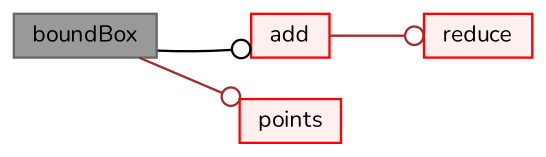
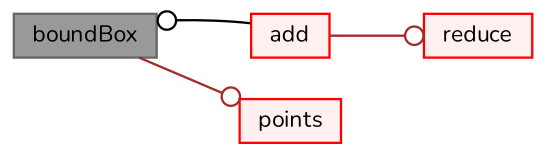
(195, 51) -> (213, 21)
